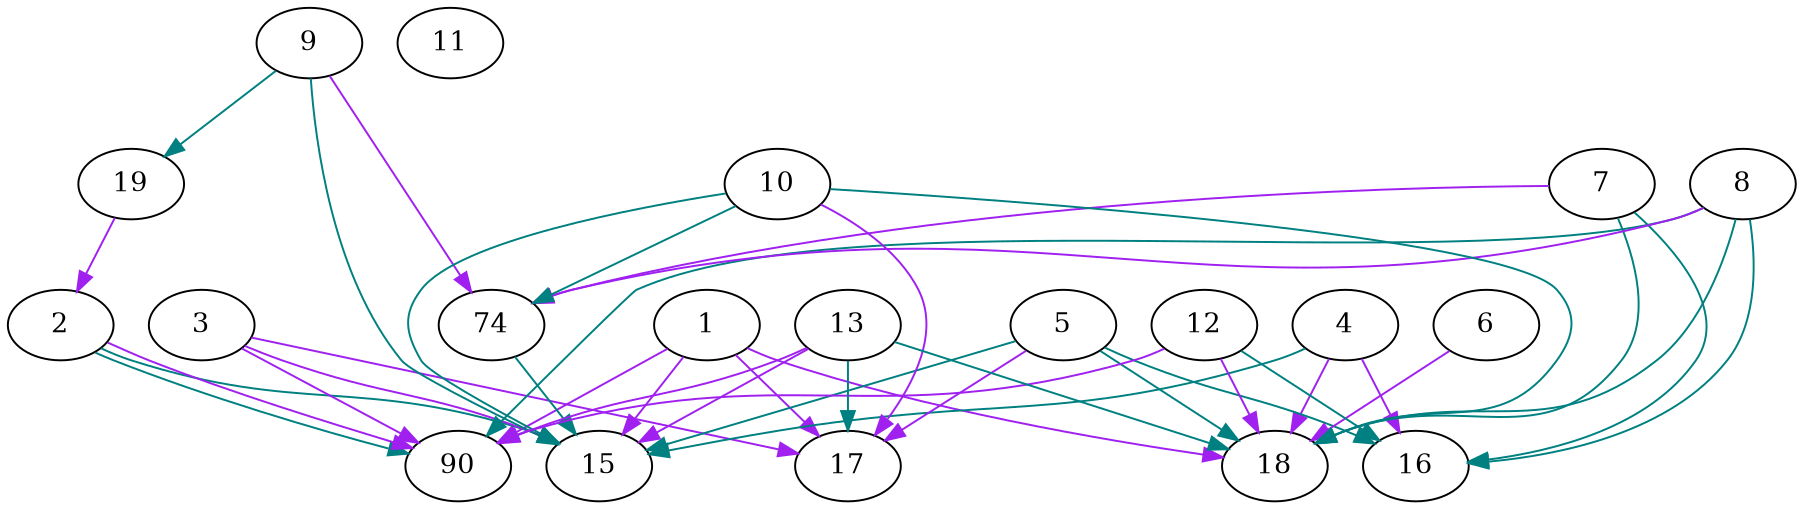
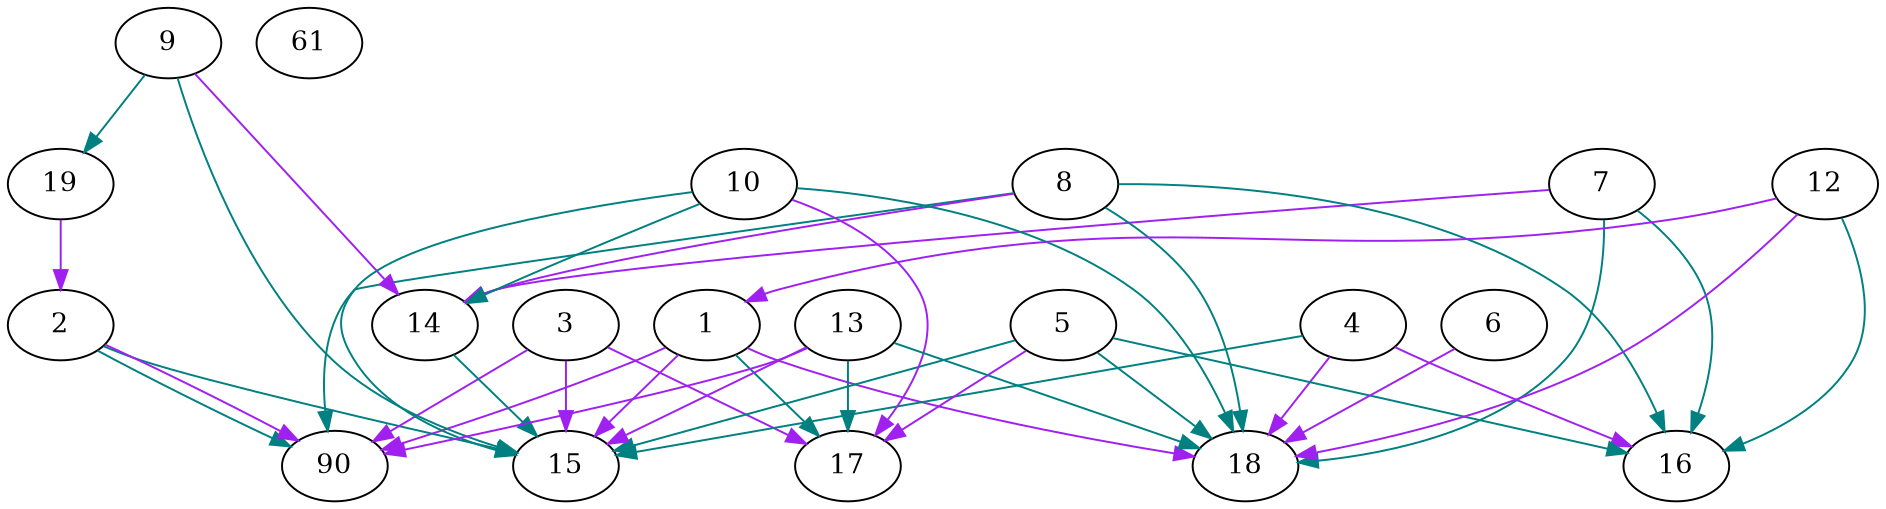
(450, 43) -> (309, 43)
(492, 325) -> (425, 325)
(770, 389) -> (770, 389)
(759, 396) -> (1270, 239)
